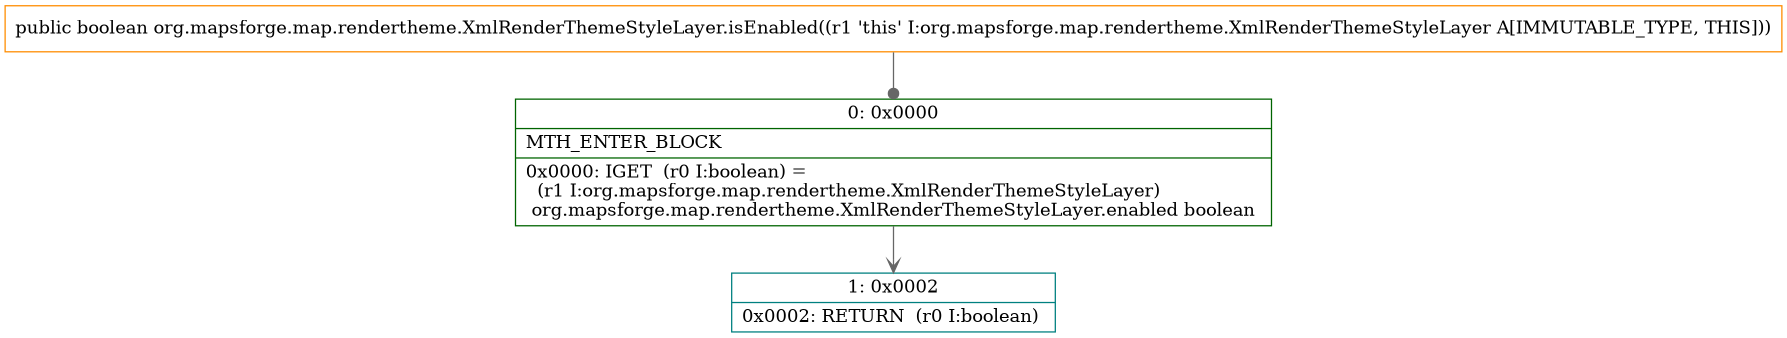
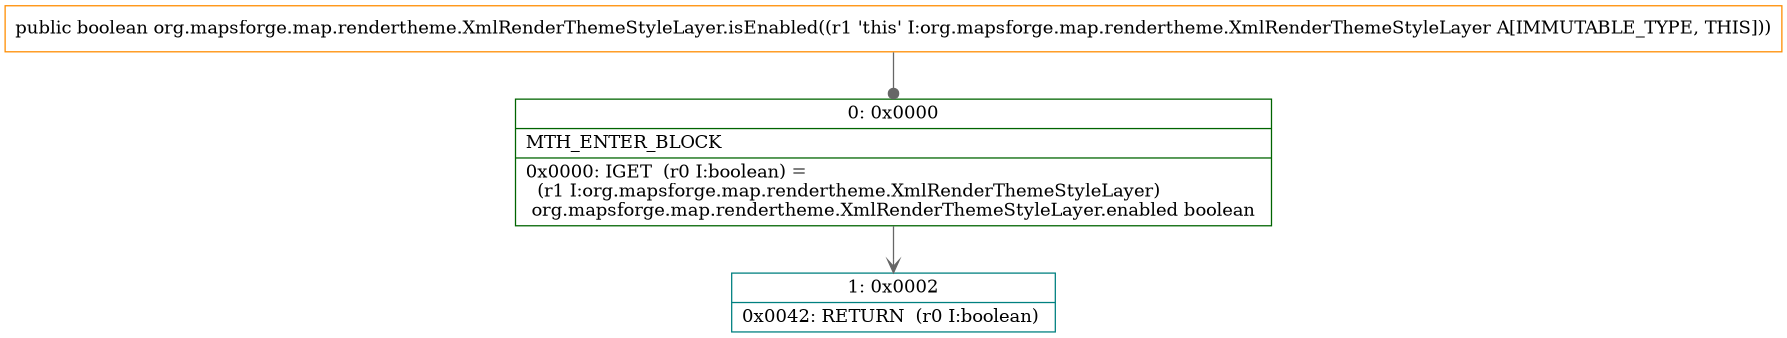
(893, 317) -> (893, 317)
